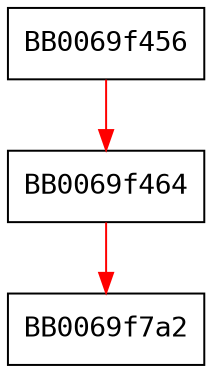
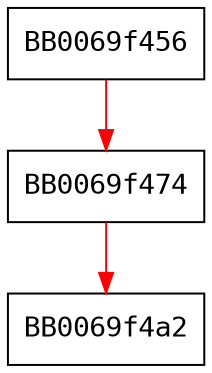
(106, 186) -> (106, 186)
(106, 329) -> (106, 329)
